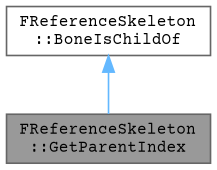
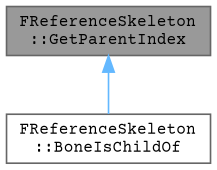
(109, 93) -> (109, 93)
